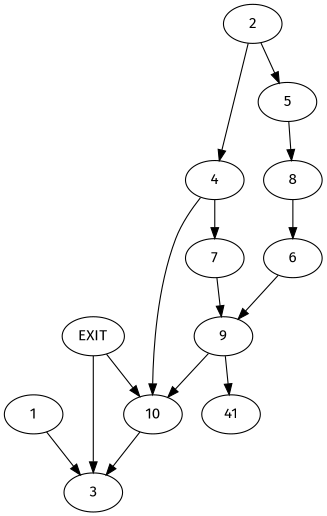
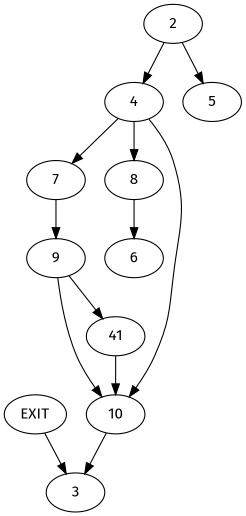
(290, 136) -> (134, 136)
(262, 293) -> none
(120, 371) -> (116, 370)
(34, 414) -> none
